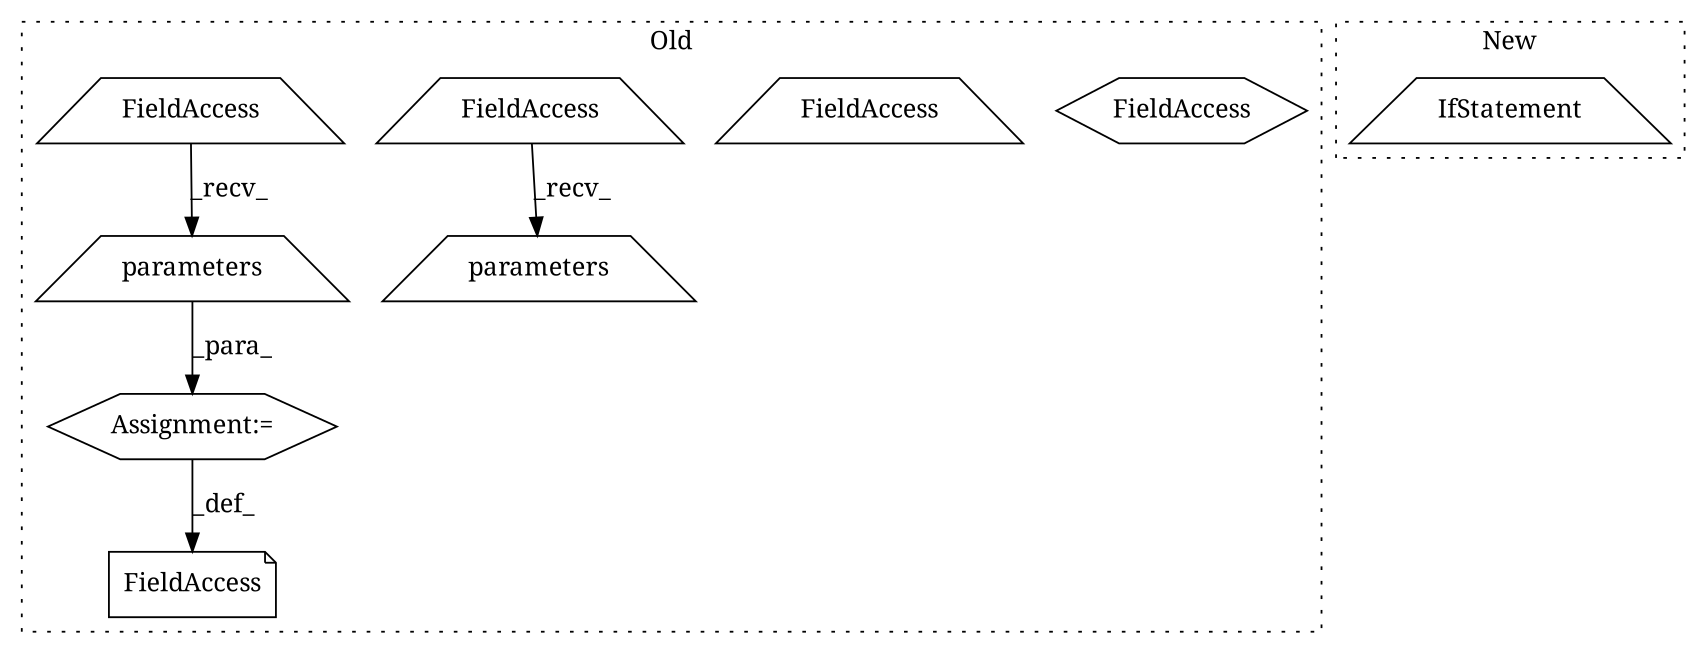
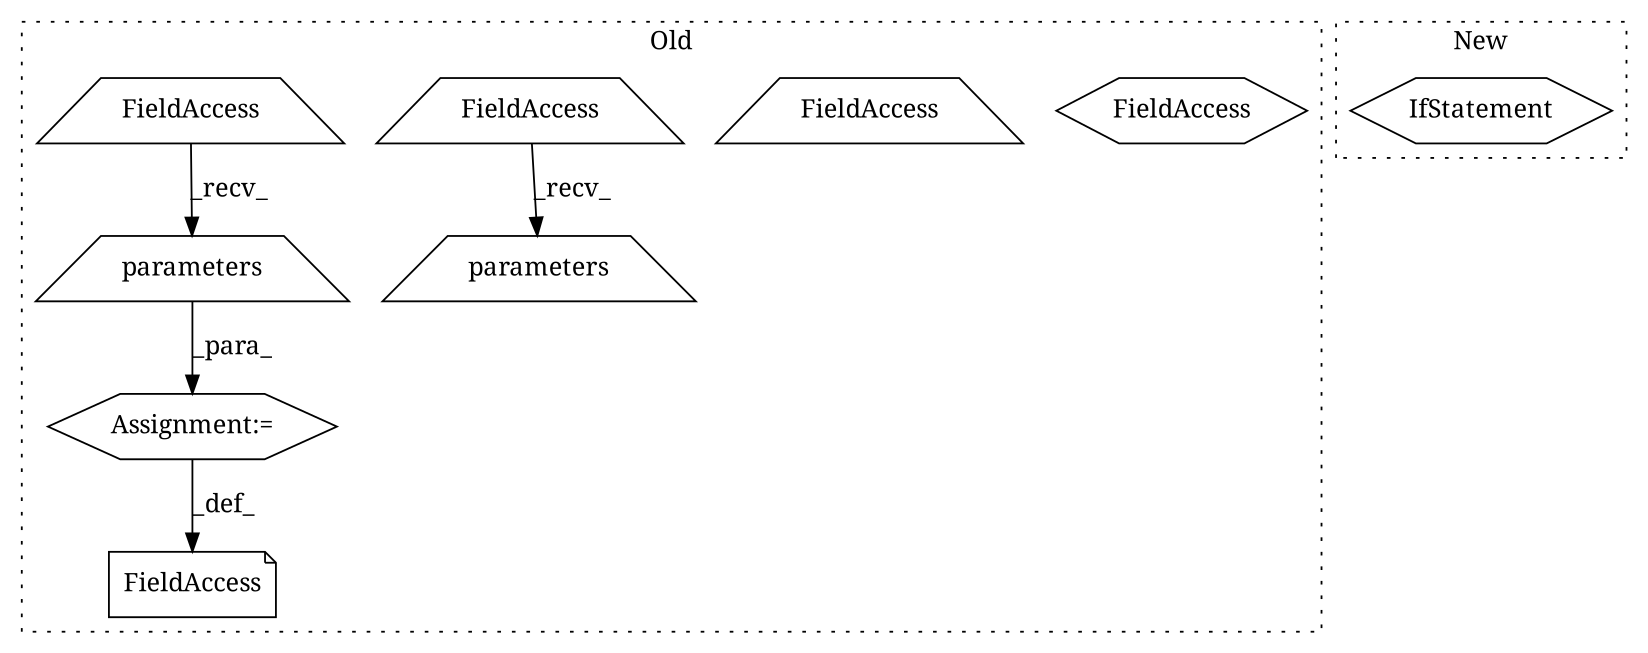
(1510, 111) -> (1481, 111)
